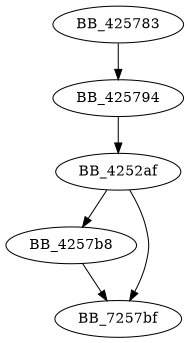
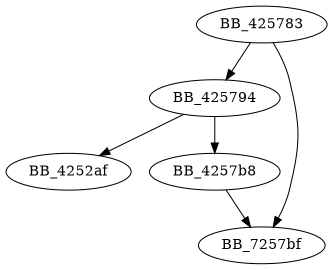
(98, 204) -> (215, 130)
(148, 240) -> (298, 130)
